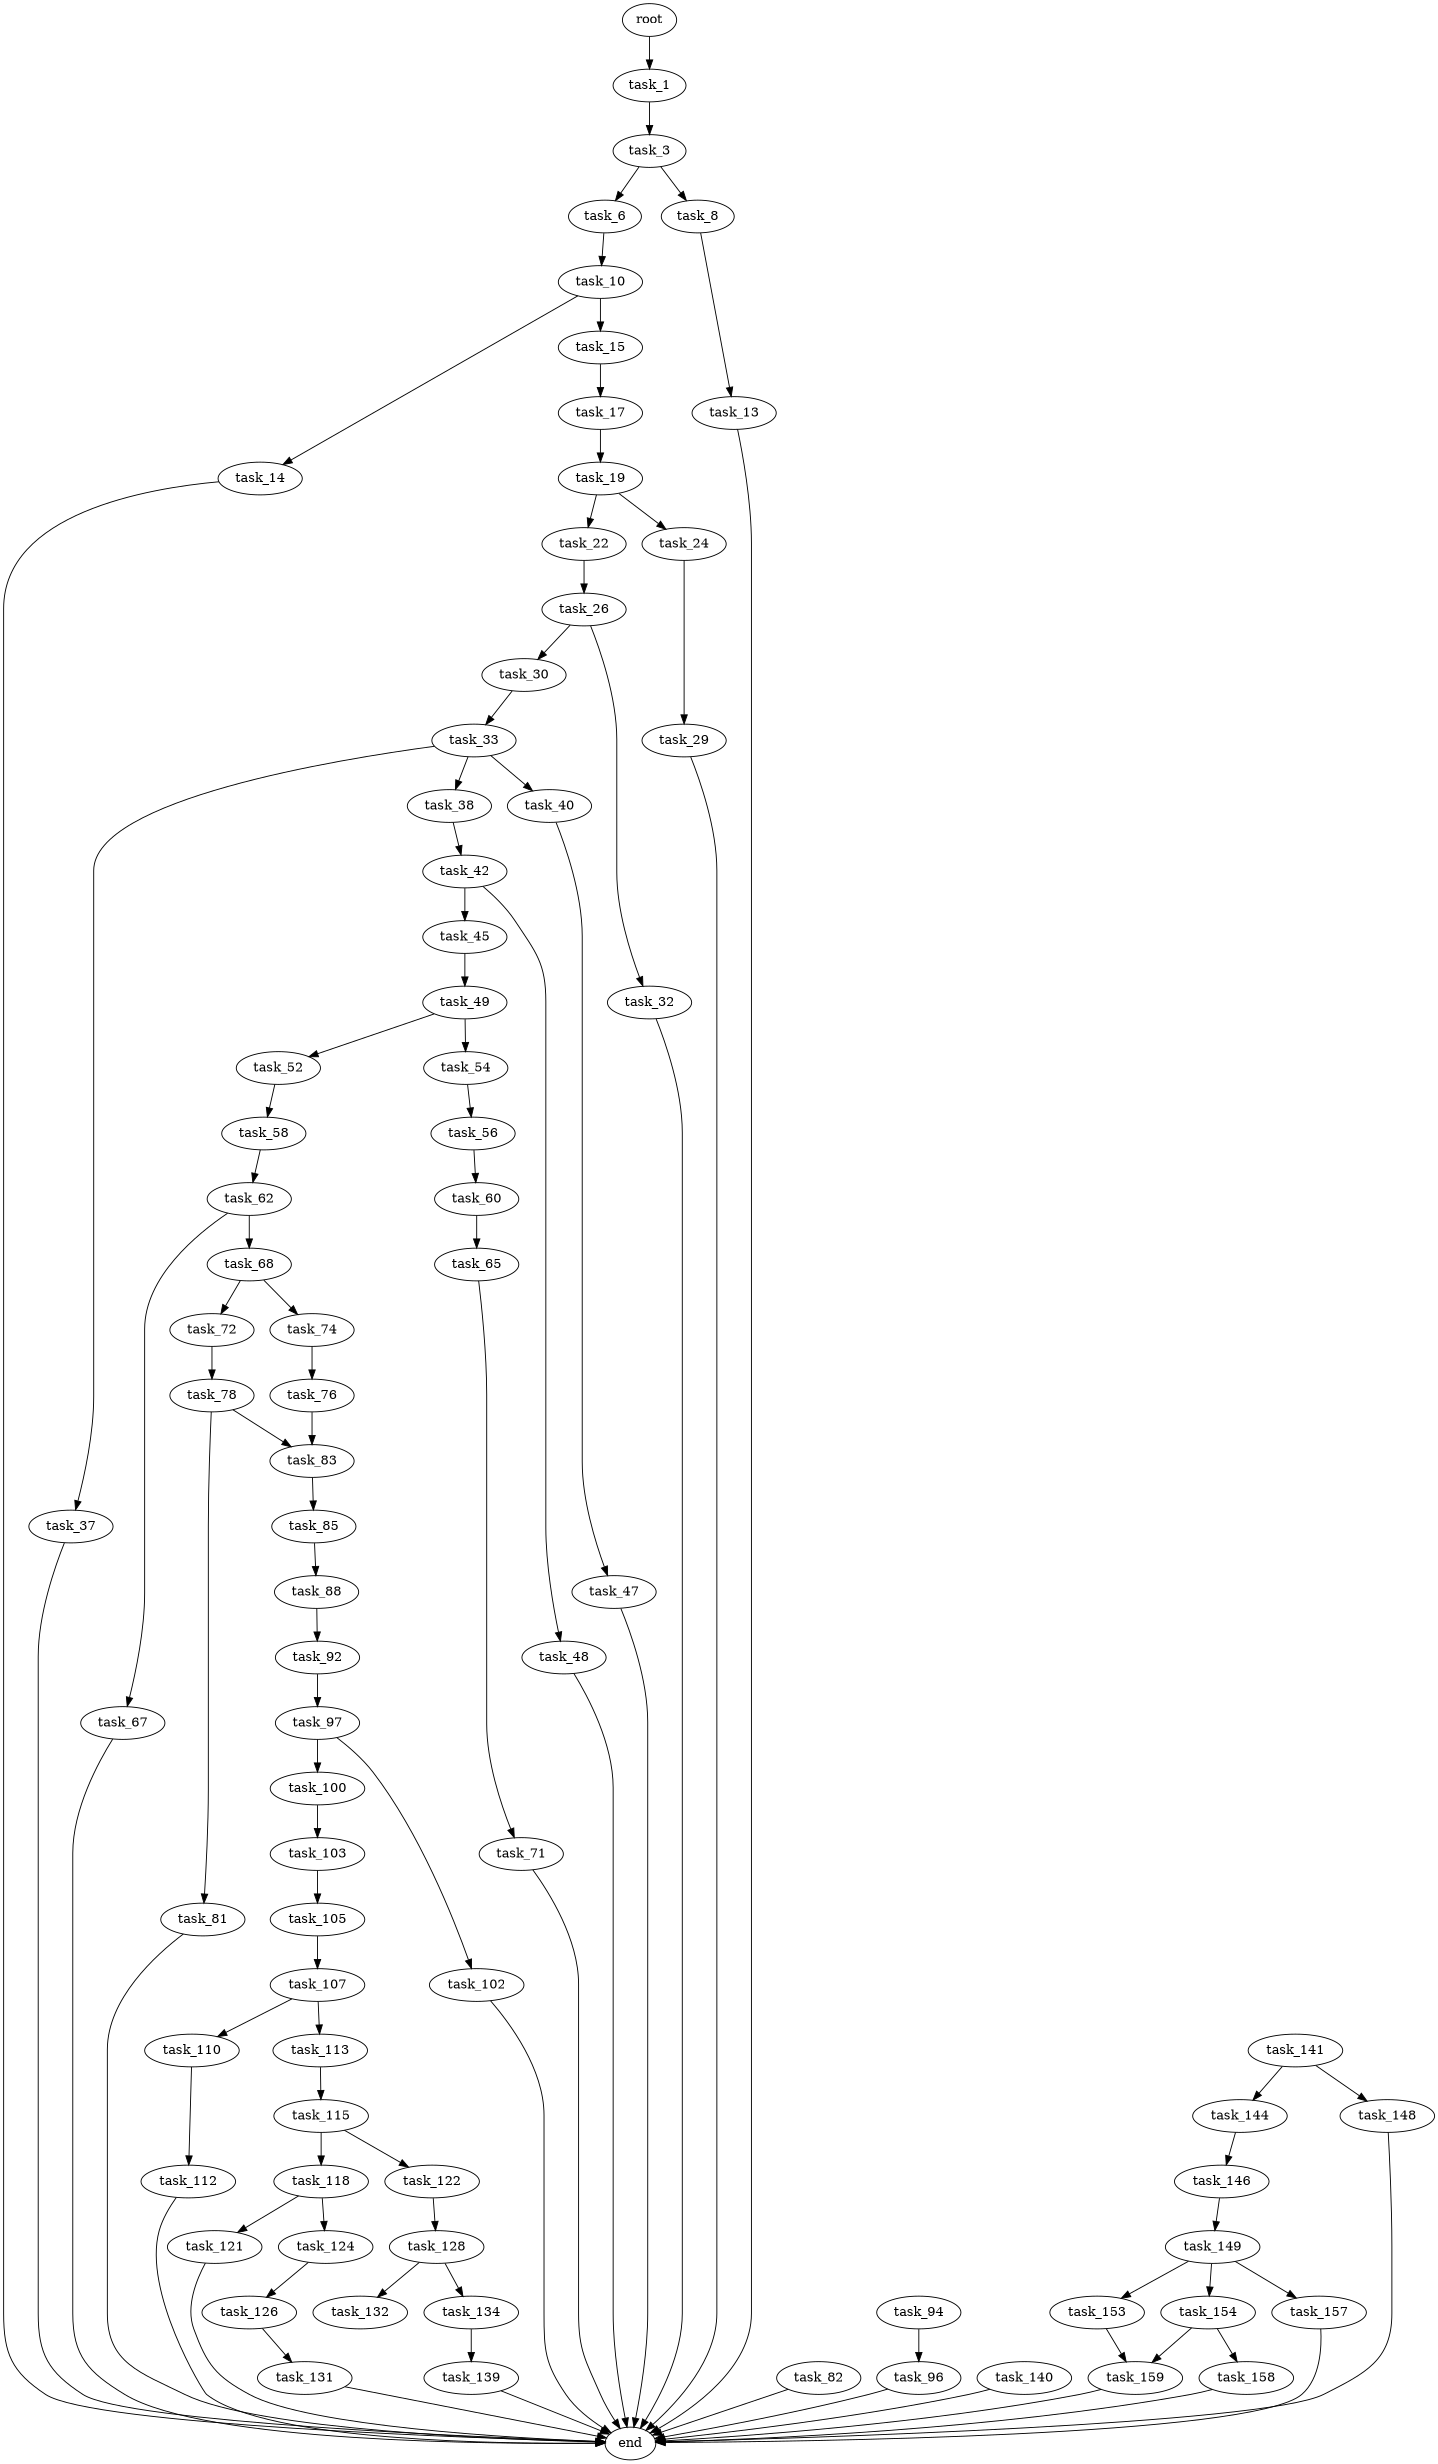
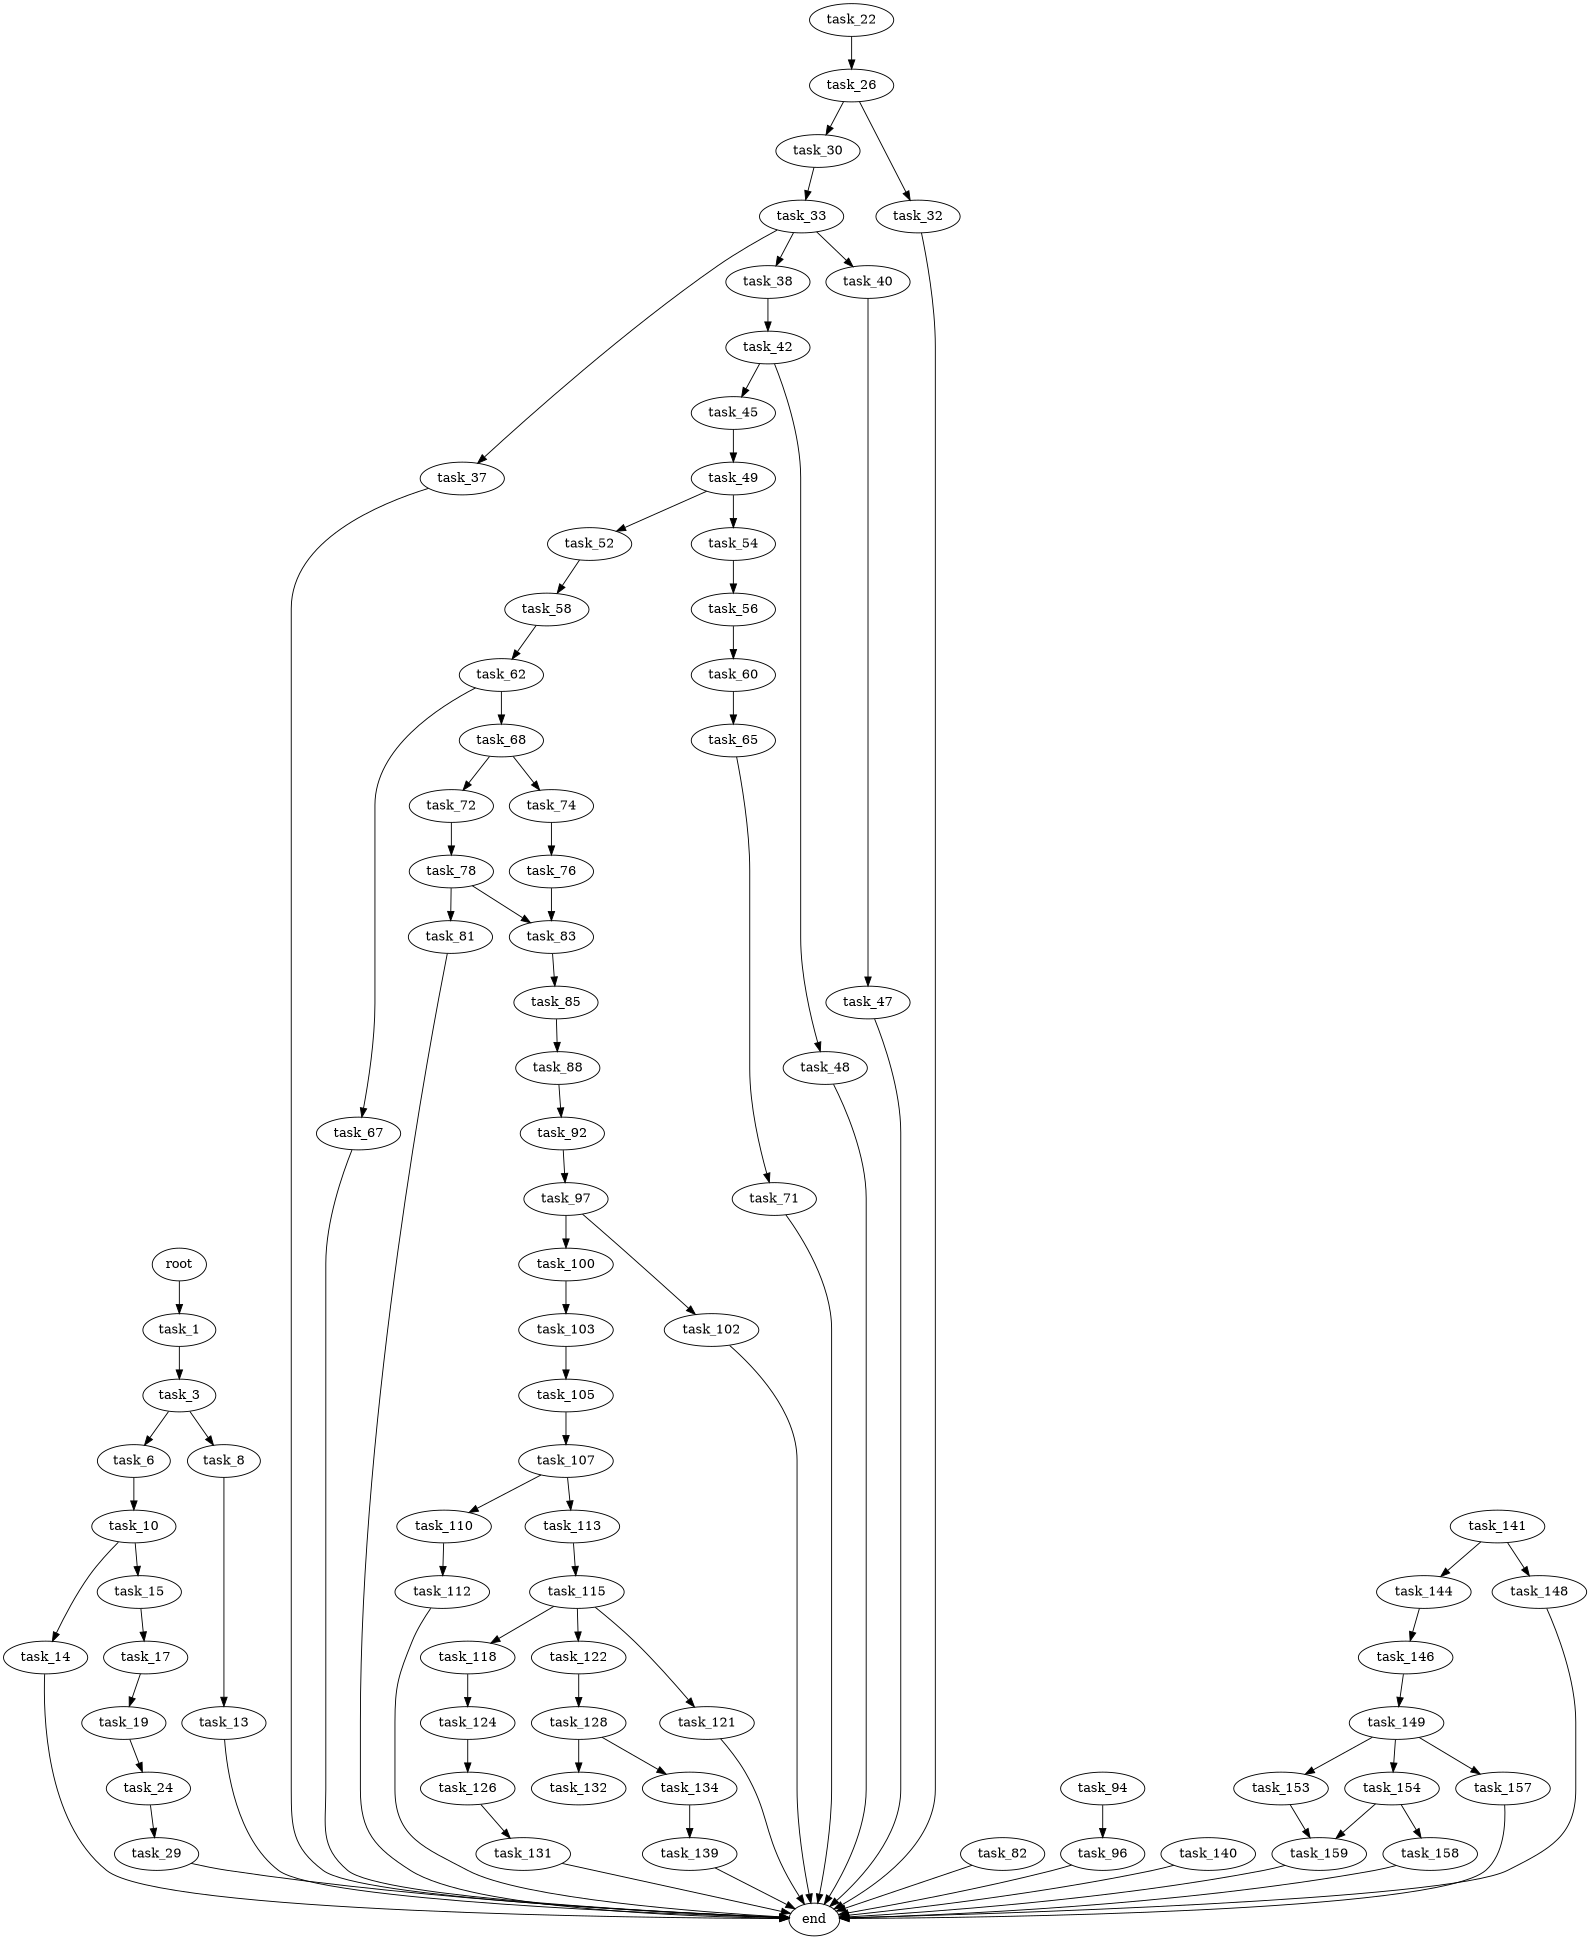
(593, 507) -> none
(272, 2212) -> (644, 1651)
